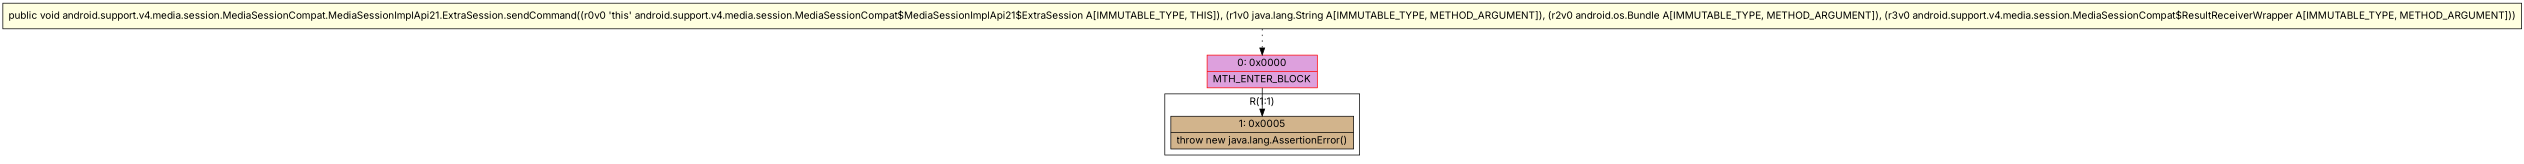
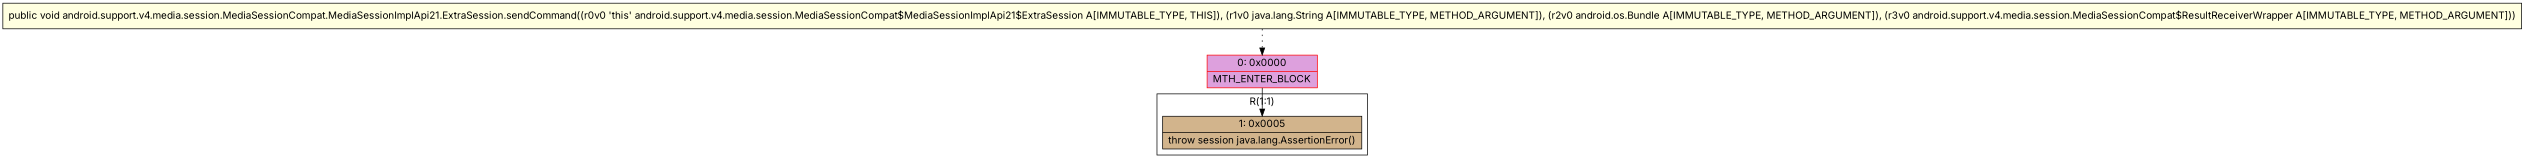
(1262, 140) -> (1262, 140)
